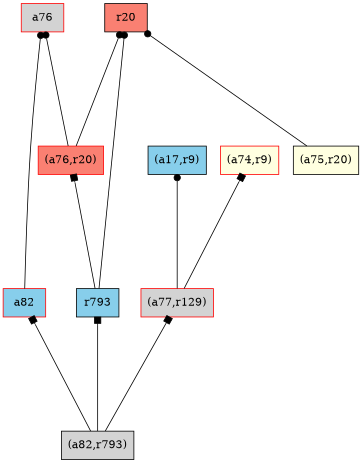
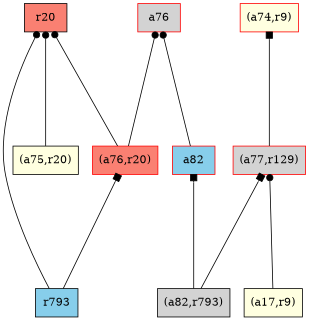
(177, 160) -> (273, 303)
(177, 235) -> (271, 235)
(98, 378) -> none
